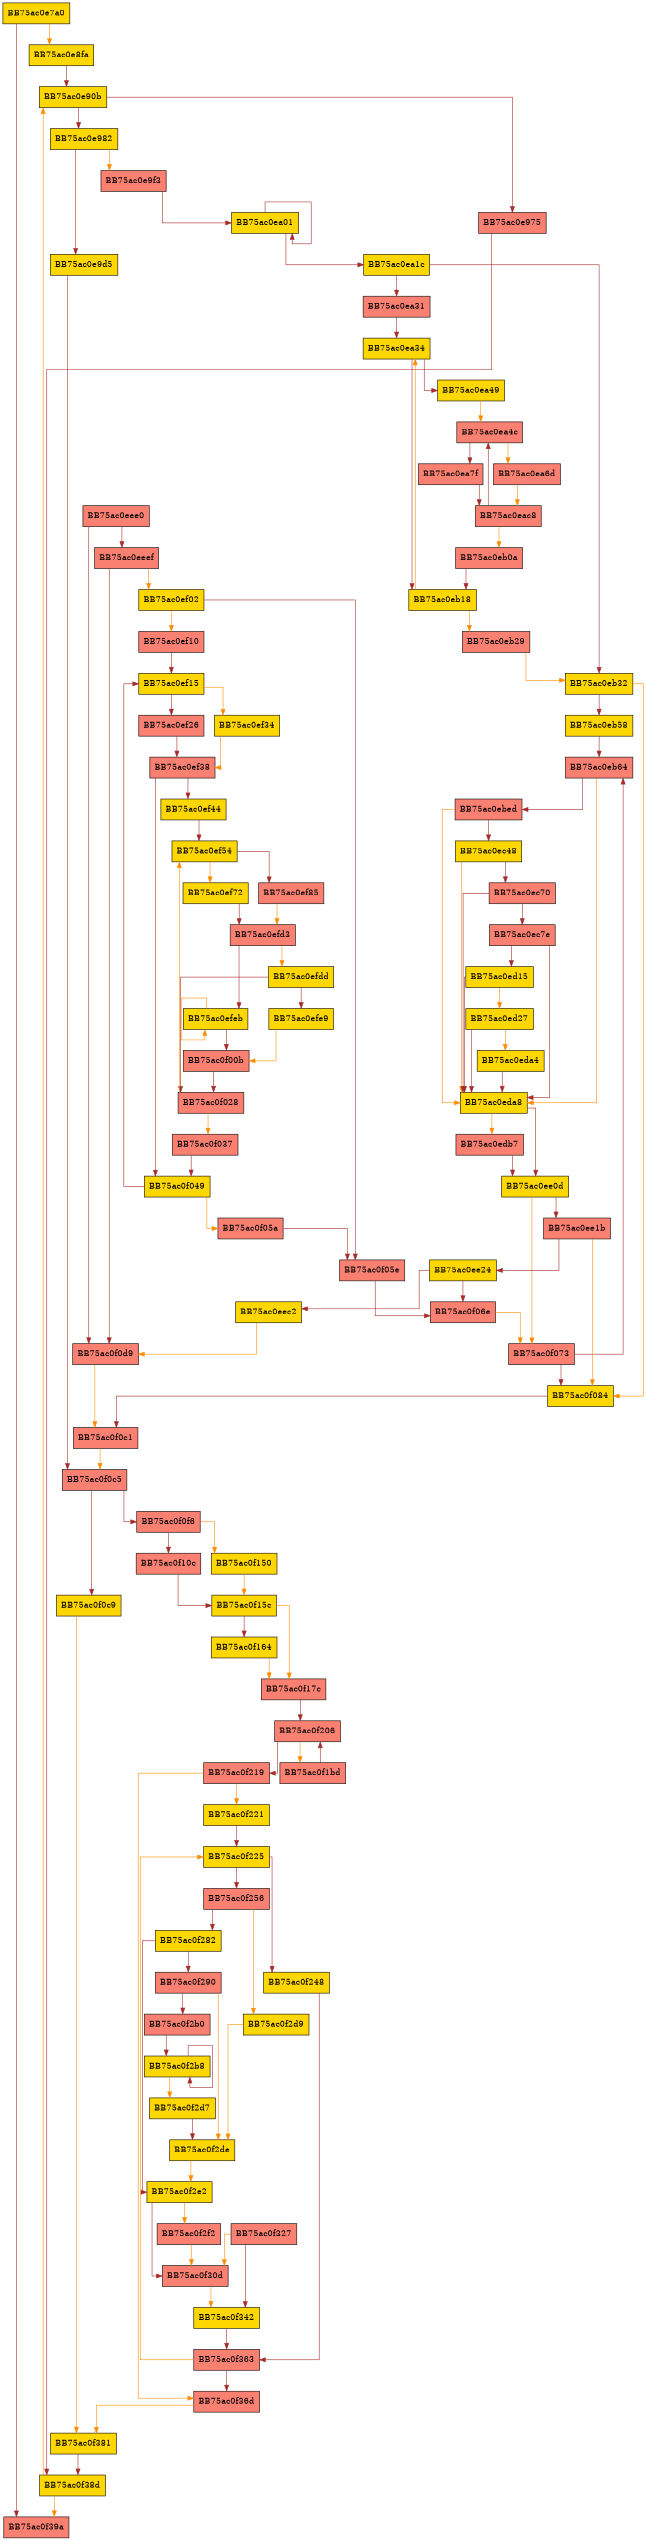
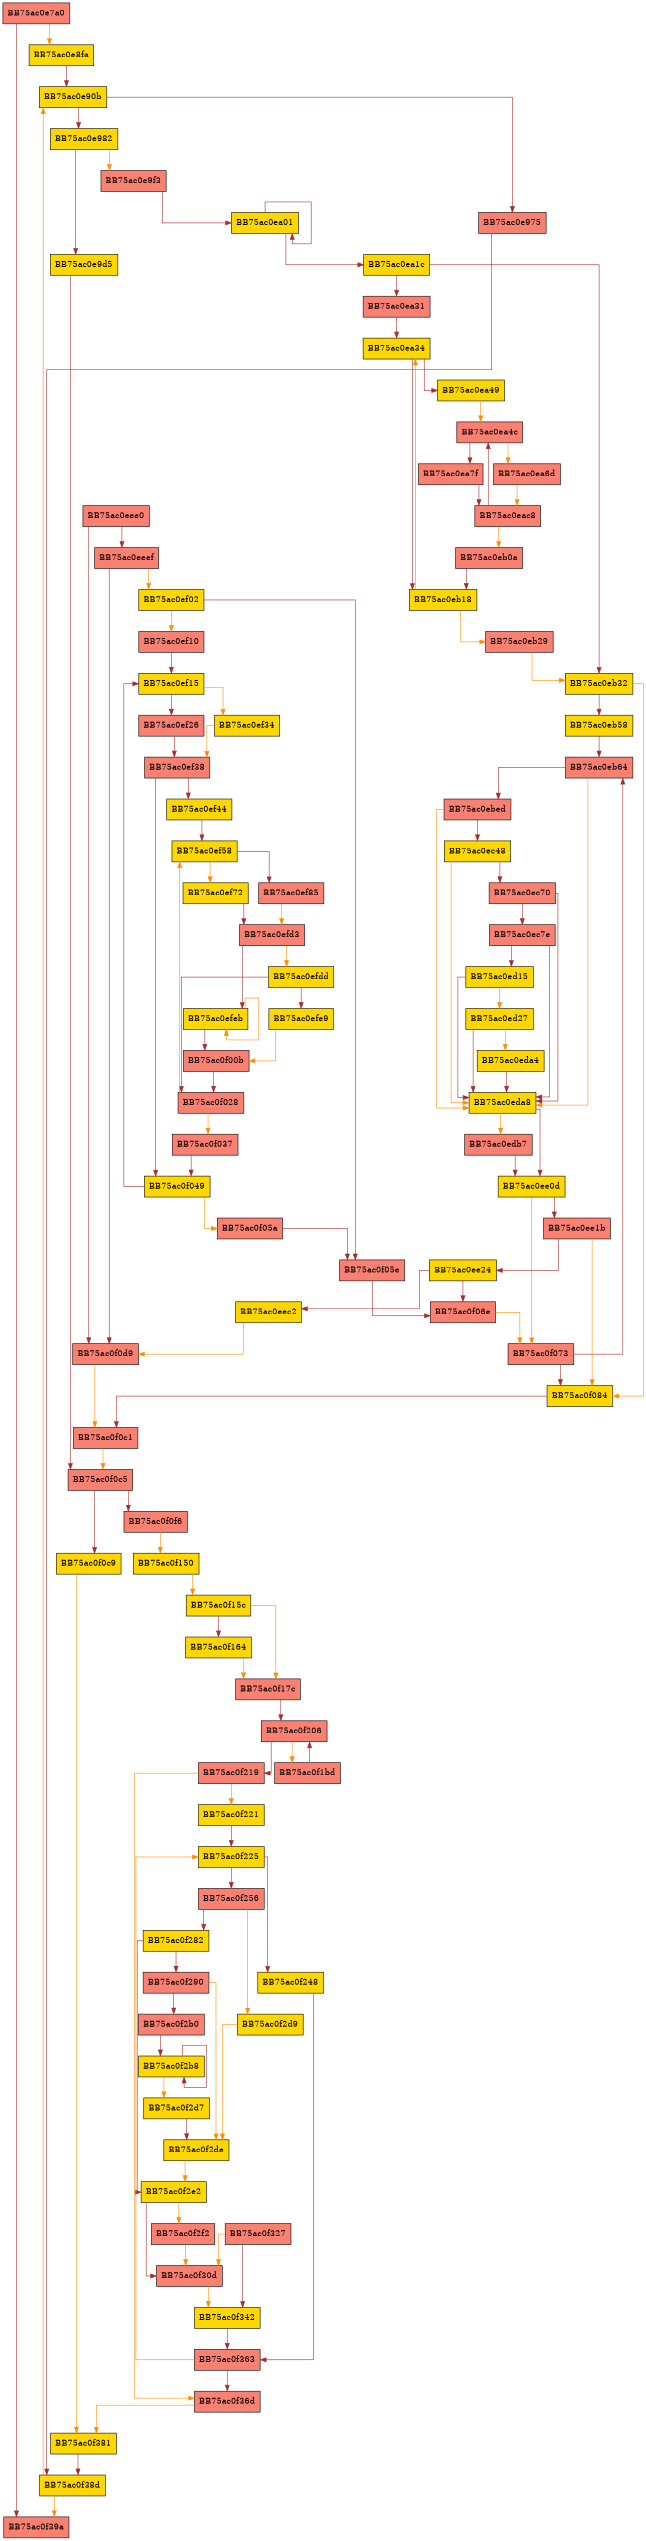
(36, 13) -> (36, 13)
(205, 851) -> (205, 851)
(168, 1564) -> none
